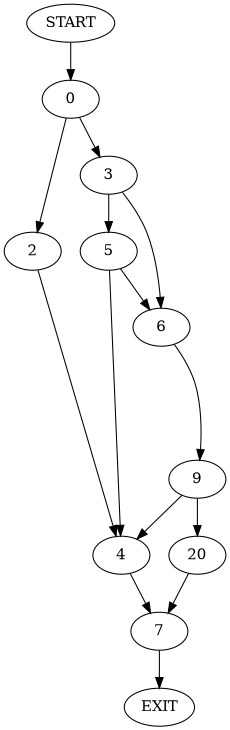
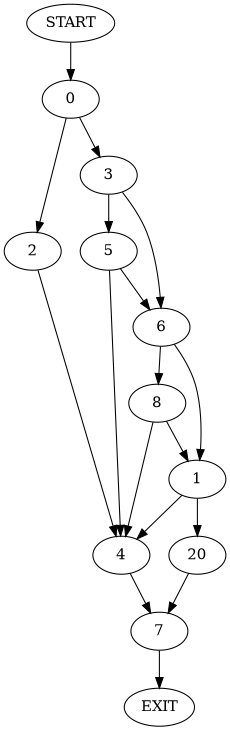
none -> (157, 403)
(197, 479) -> (197, 479)
